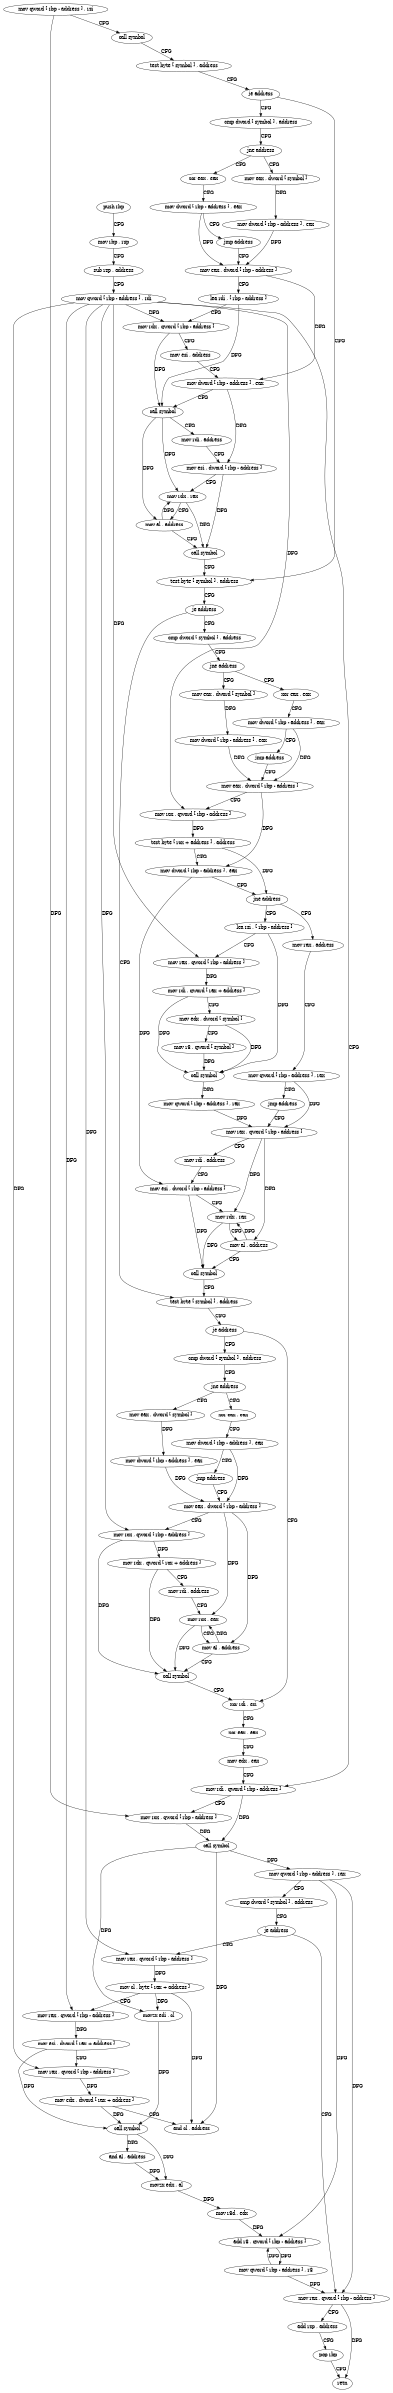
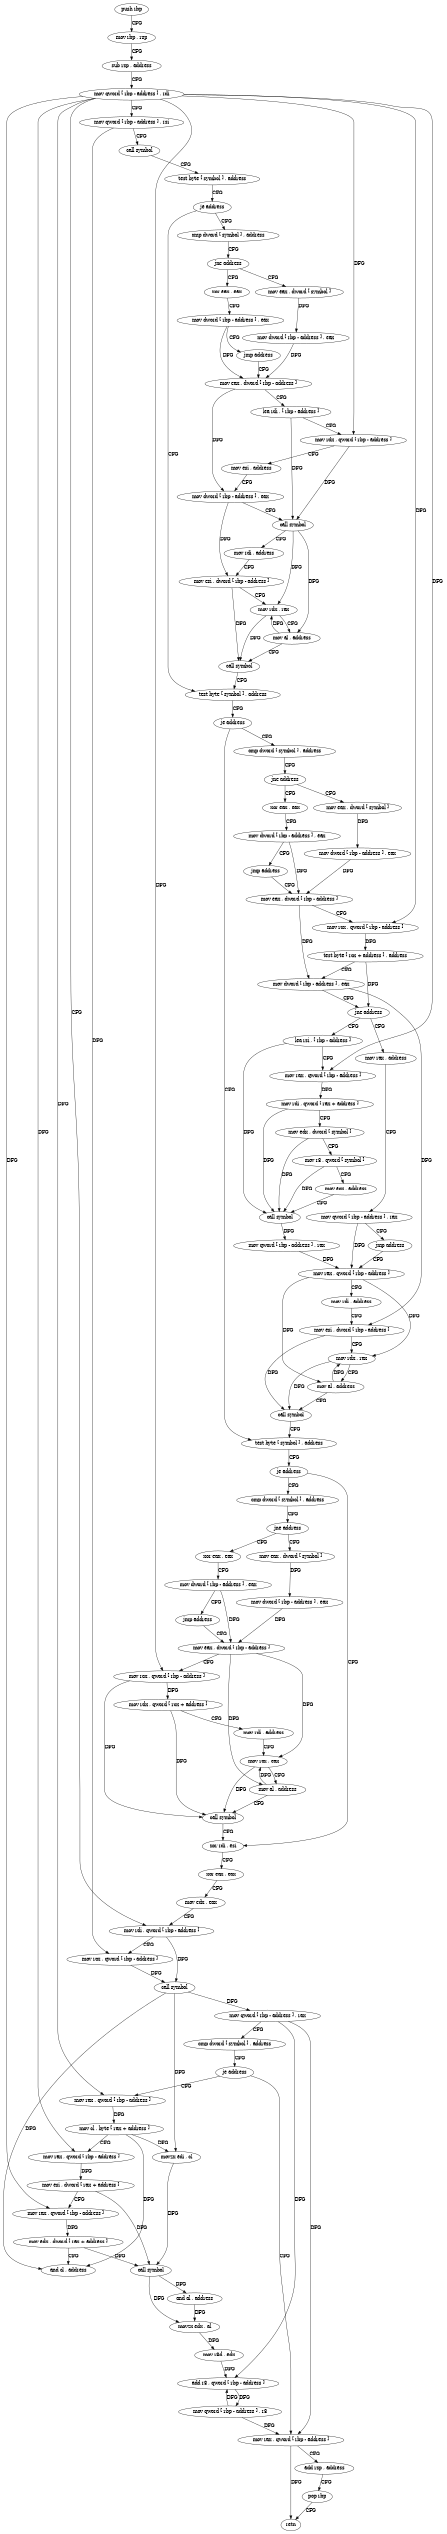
none -> (132, 107)
none -> (346, 1189)
